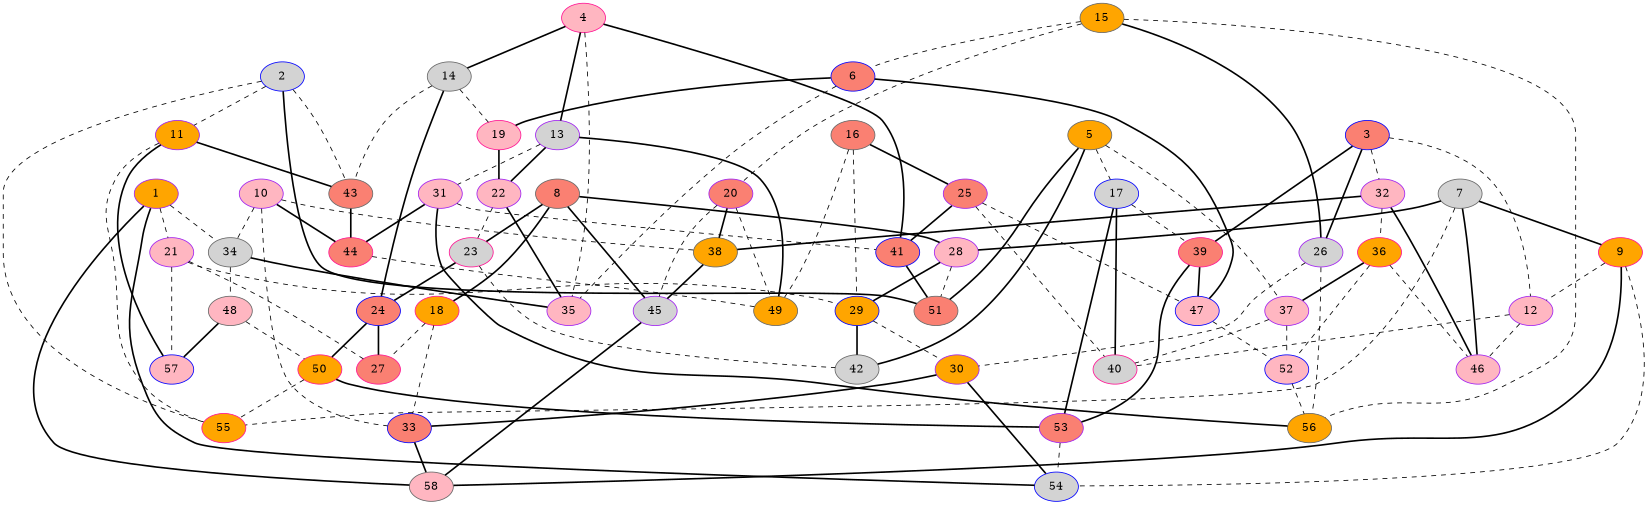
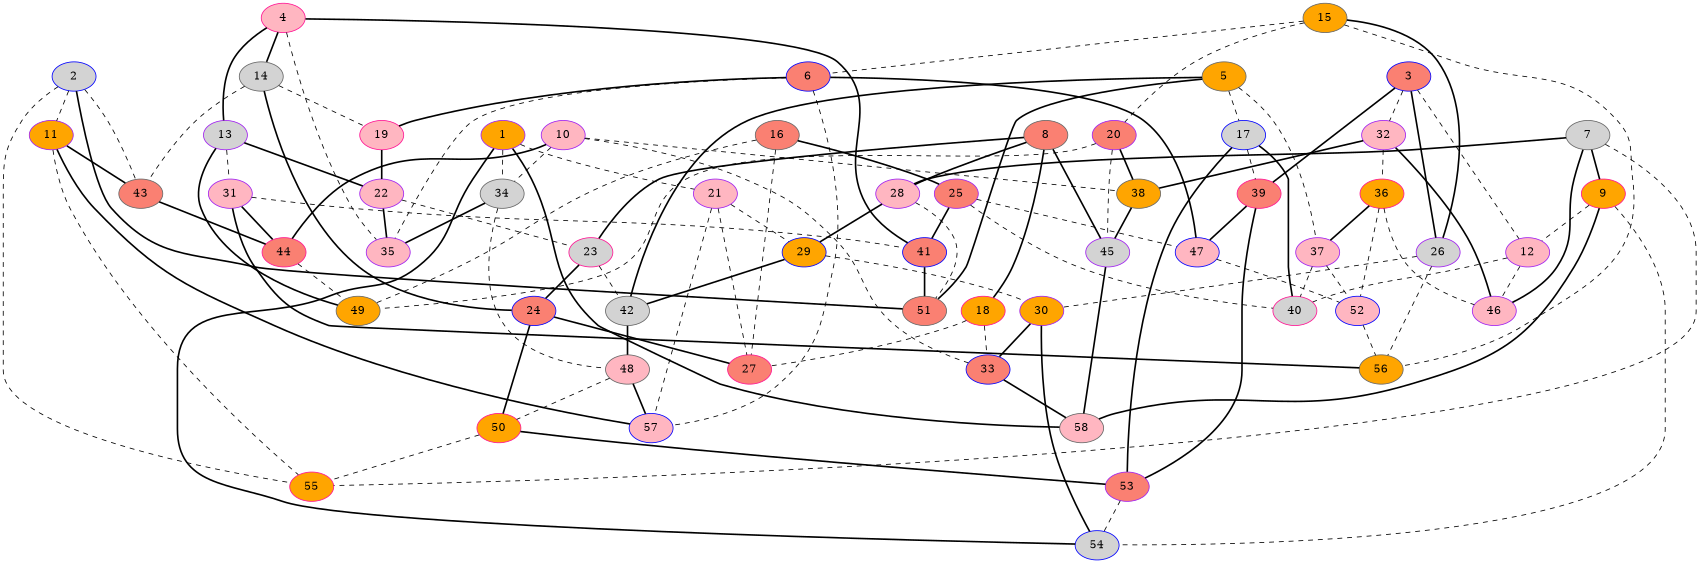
(855, 219) -> (763, 252)
none -> (829, 290)
none -> (628, 346)
